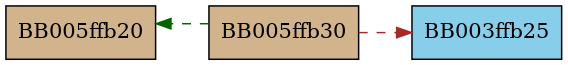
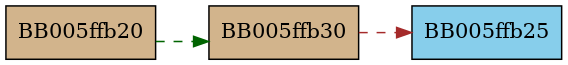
(190, 24) -> (175, 41)
(487, 33) -> (487, 33)
